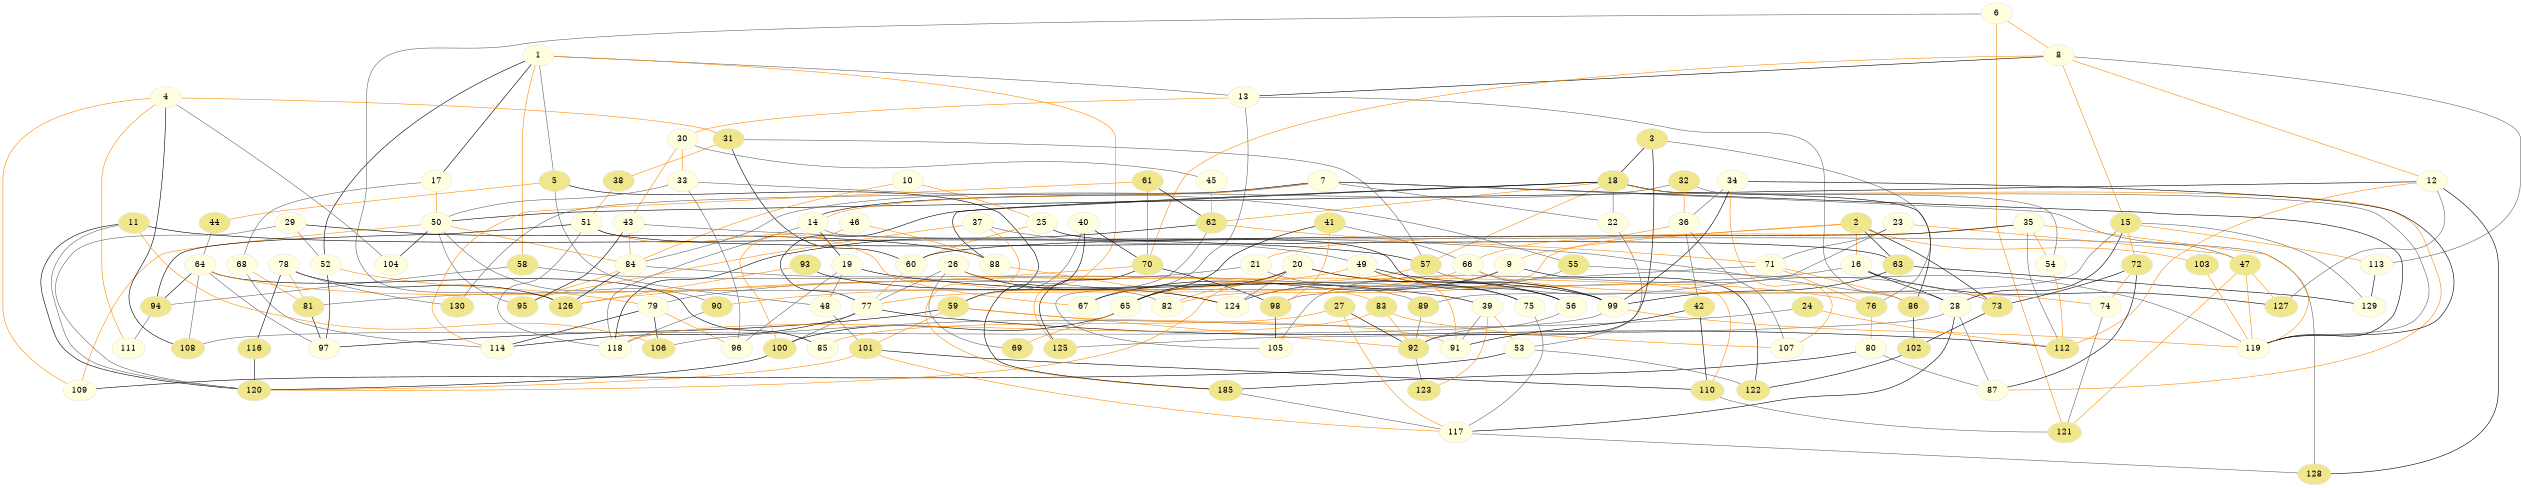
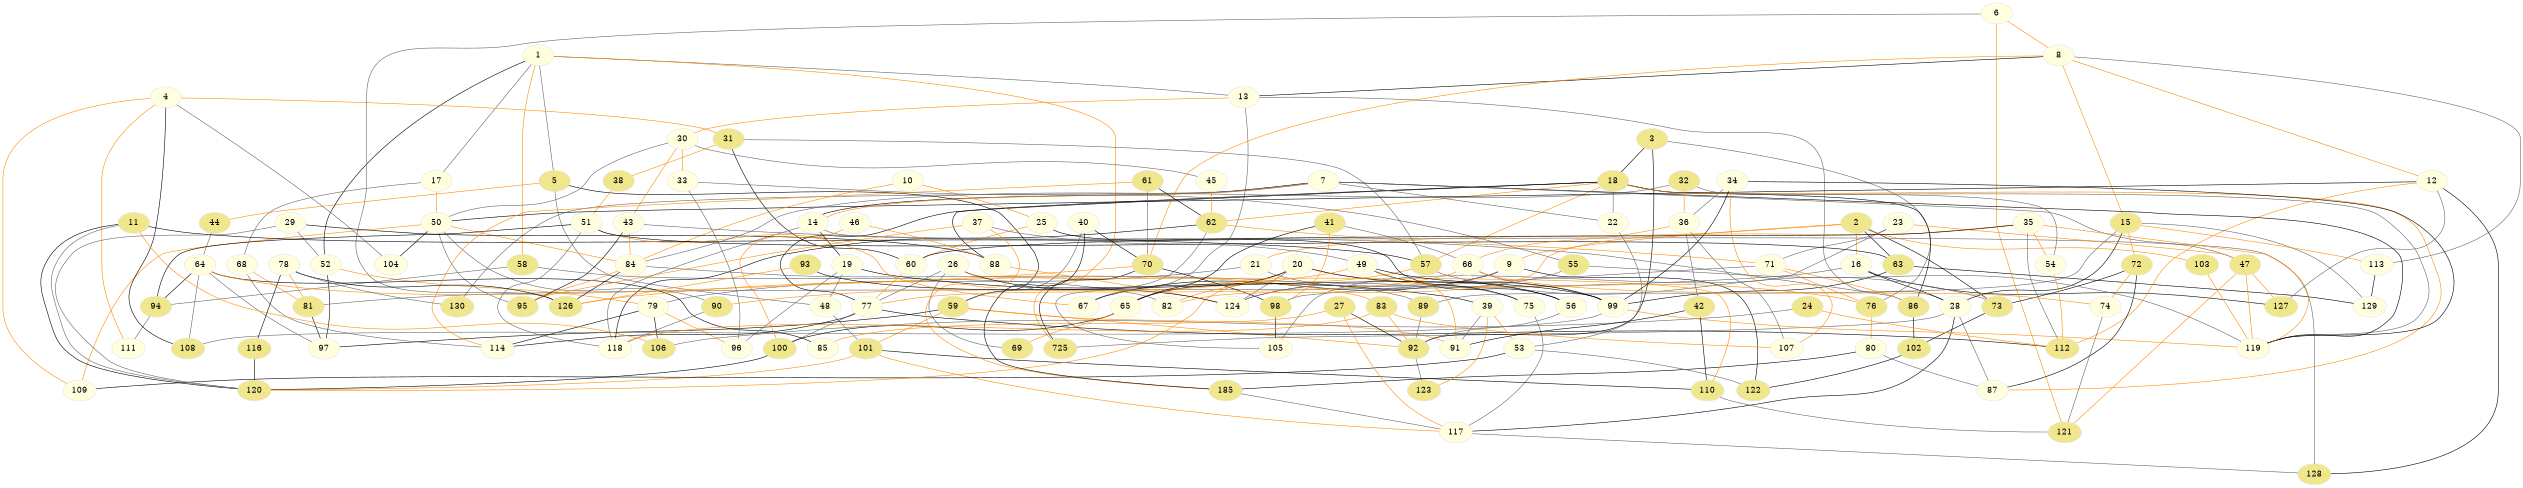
(487, 118) -> (487, 118)
(564, 199) -> (565, 196)
(1060, 349) -> (1060, 349)
